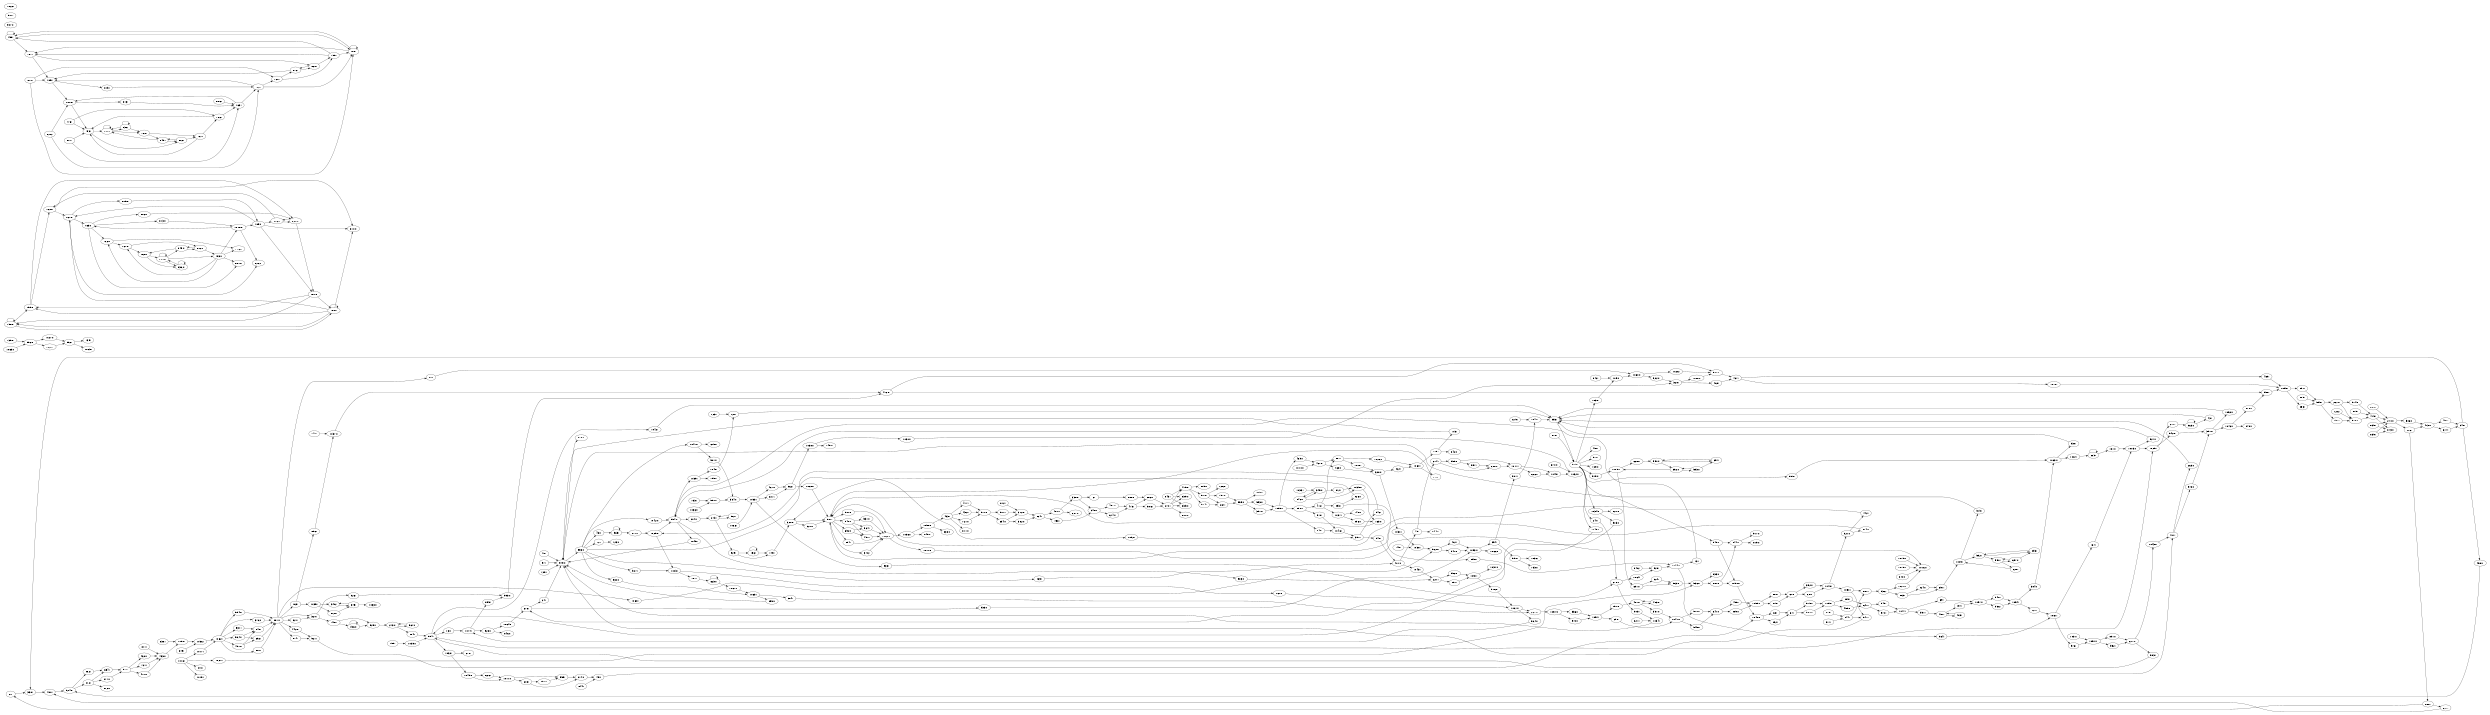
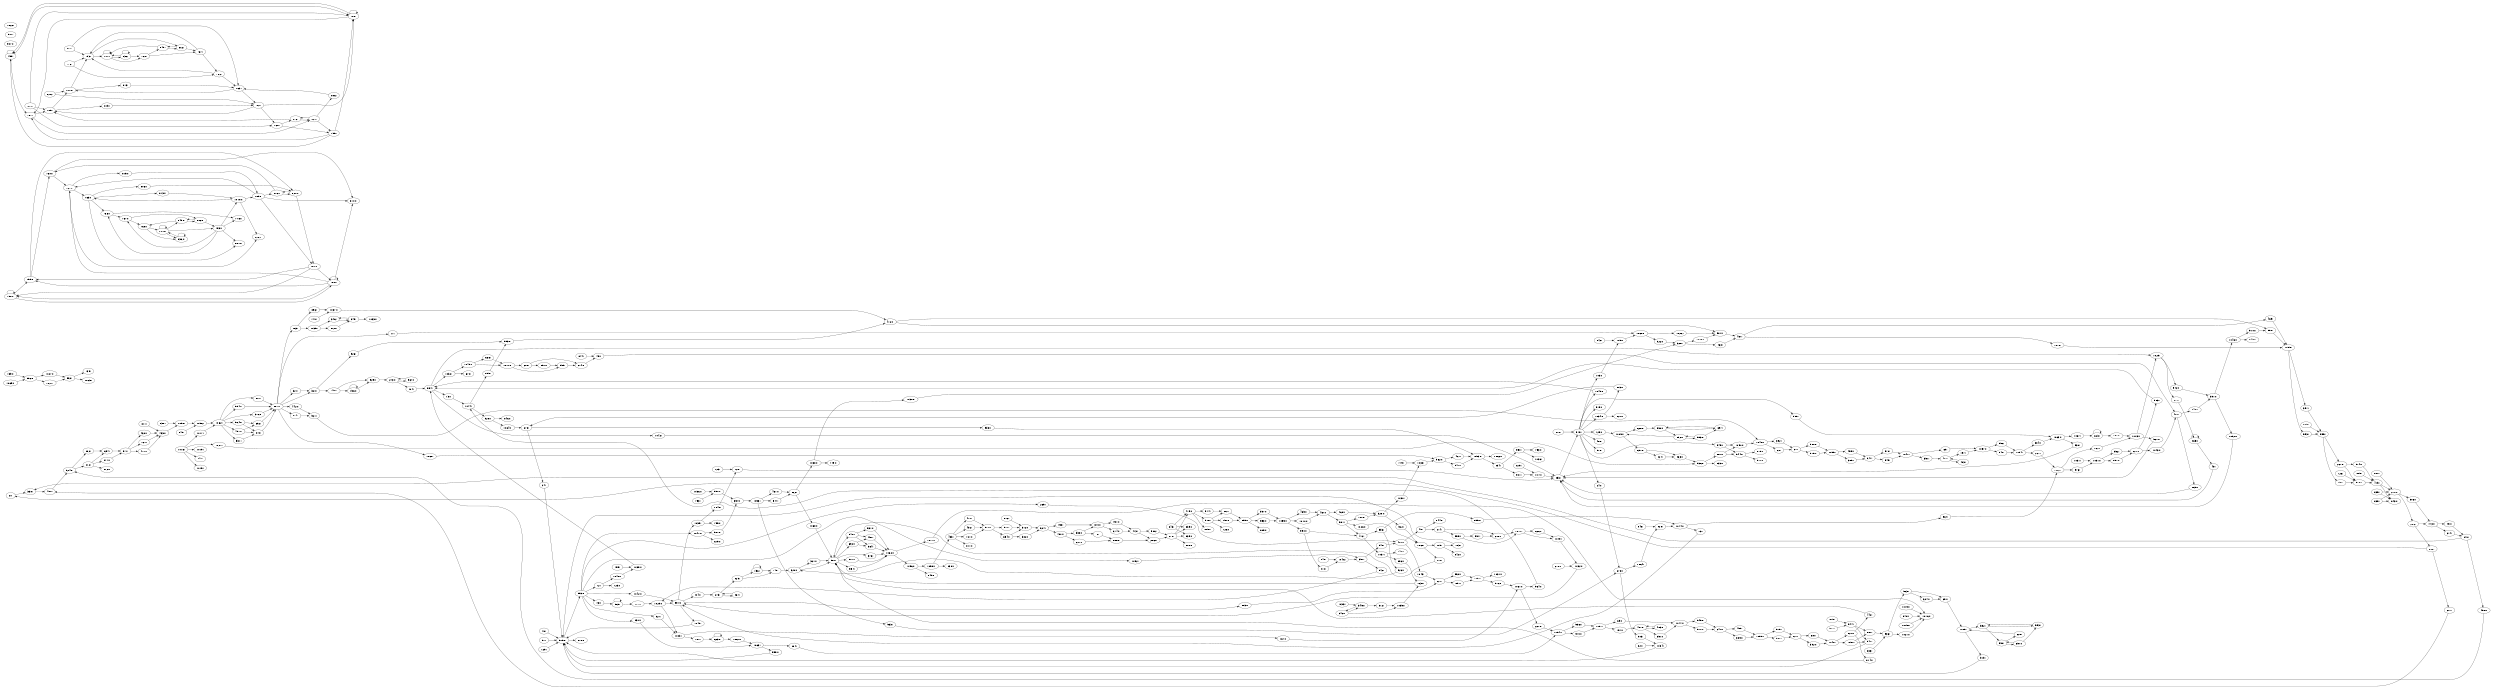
none -> (324, 108)
none -> (200, 468)
(1605, 473) -> (1608, 433)
(1328, 481) -> (1351, 529)
(1299, 519) -> (1293, 521)
(734, 526) -> none
none -> (1097, 541)
none -> (617, 576)
(1162, 601) -> (1178, 654)
none -> (1870, 651)
